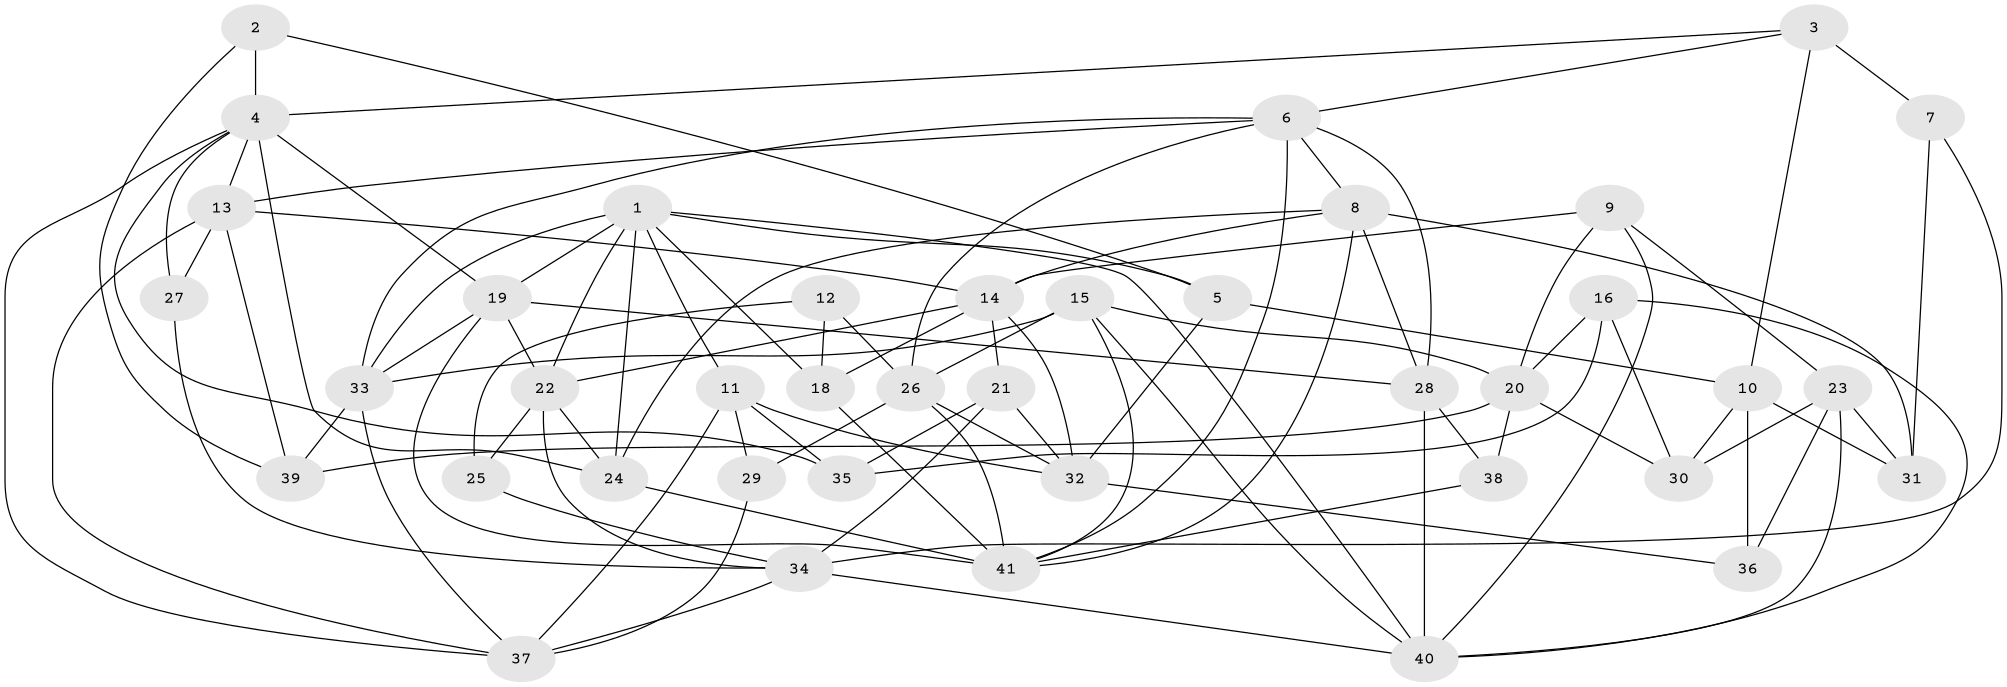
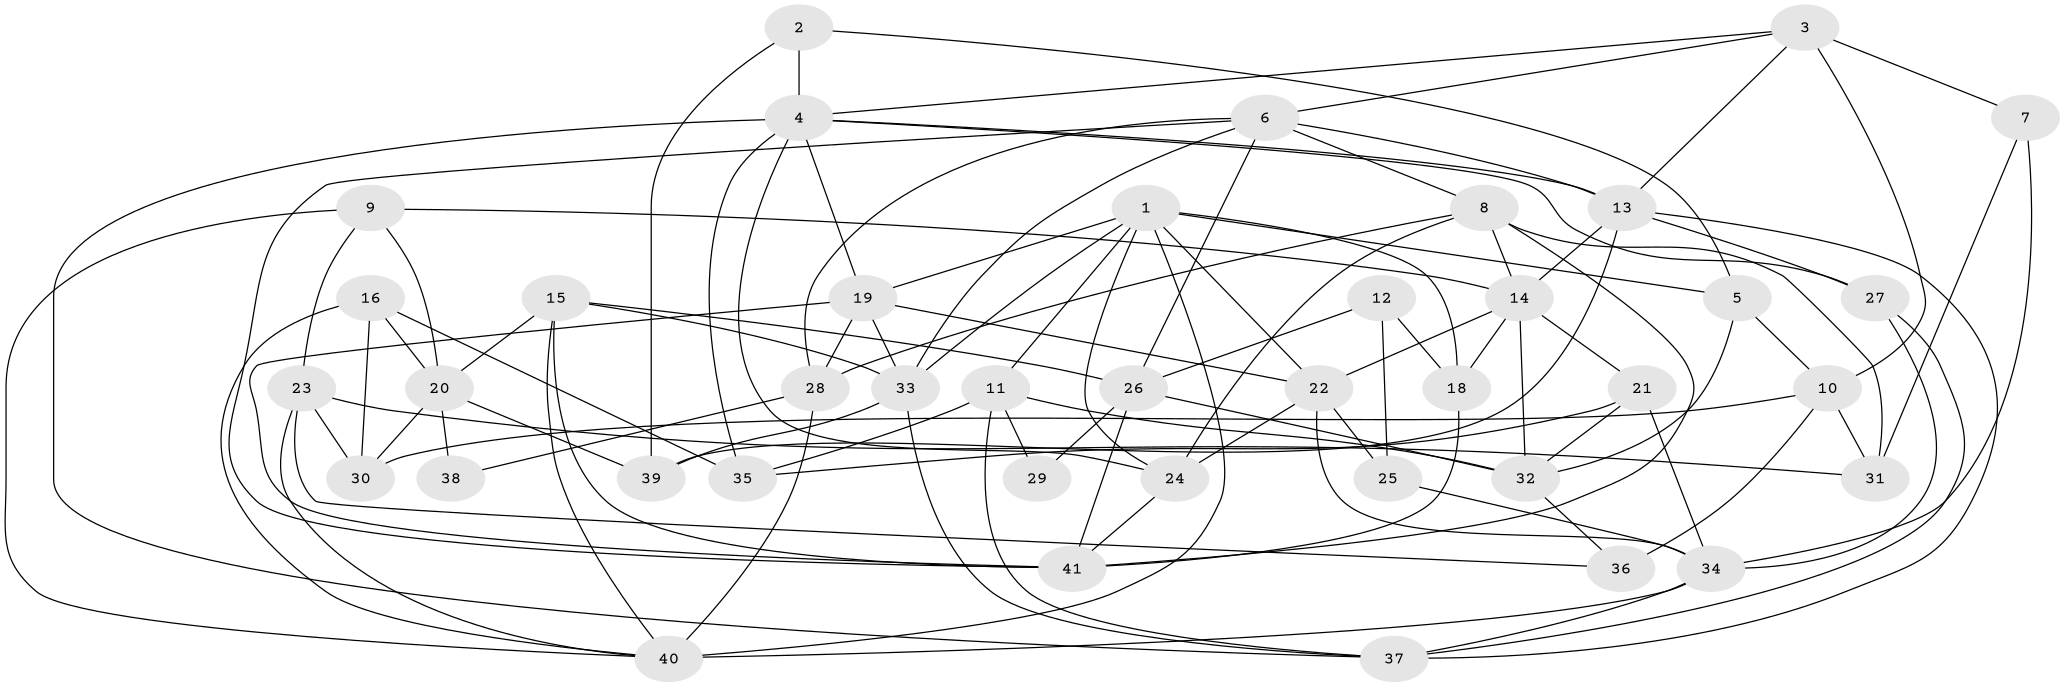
none -> (1714, 118)
(1250, 524) -> none
(688, 601) -> (1799, 581)
